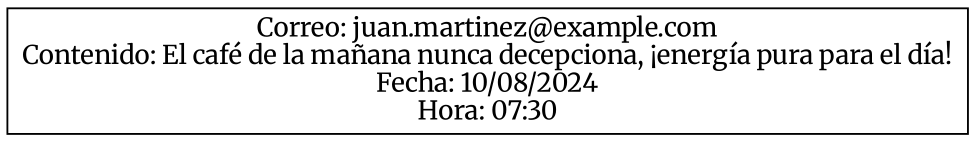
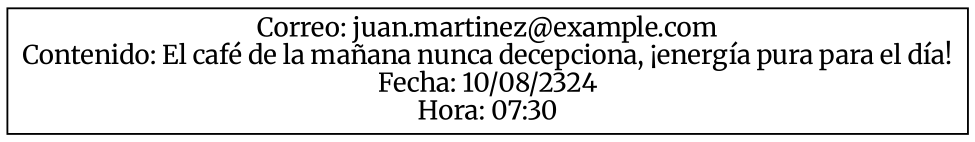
(488, 84) -> (488, 84)
